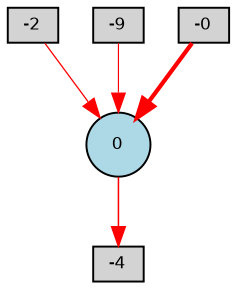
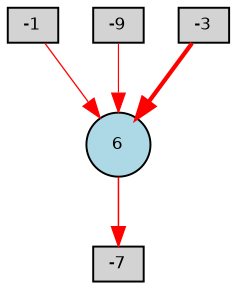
(33, 25) -> (33, 25)
(204, 25) -> (204, 25)
(118, 145) -> (118, 145)
(118, 264) -> (118, 264)
